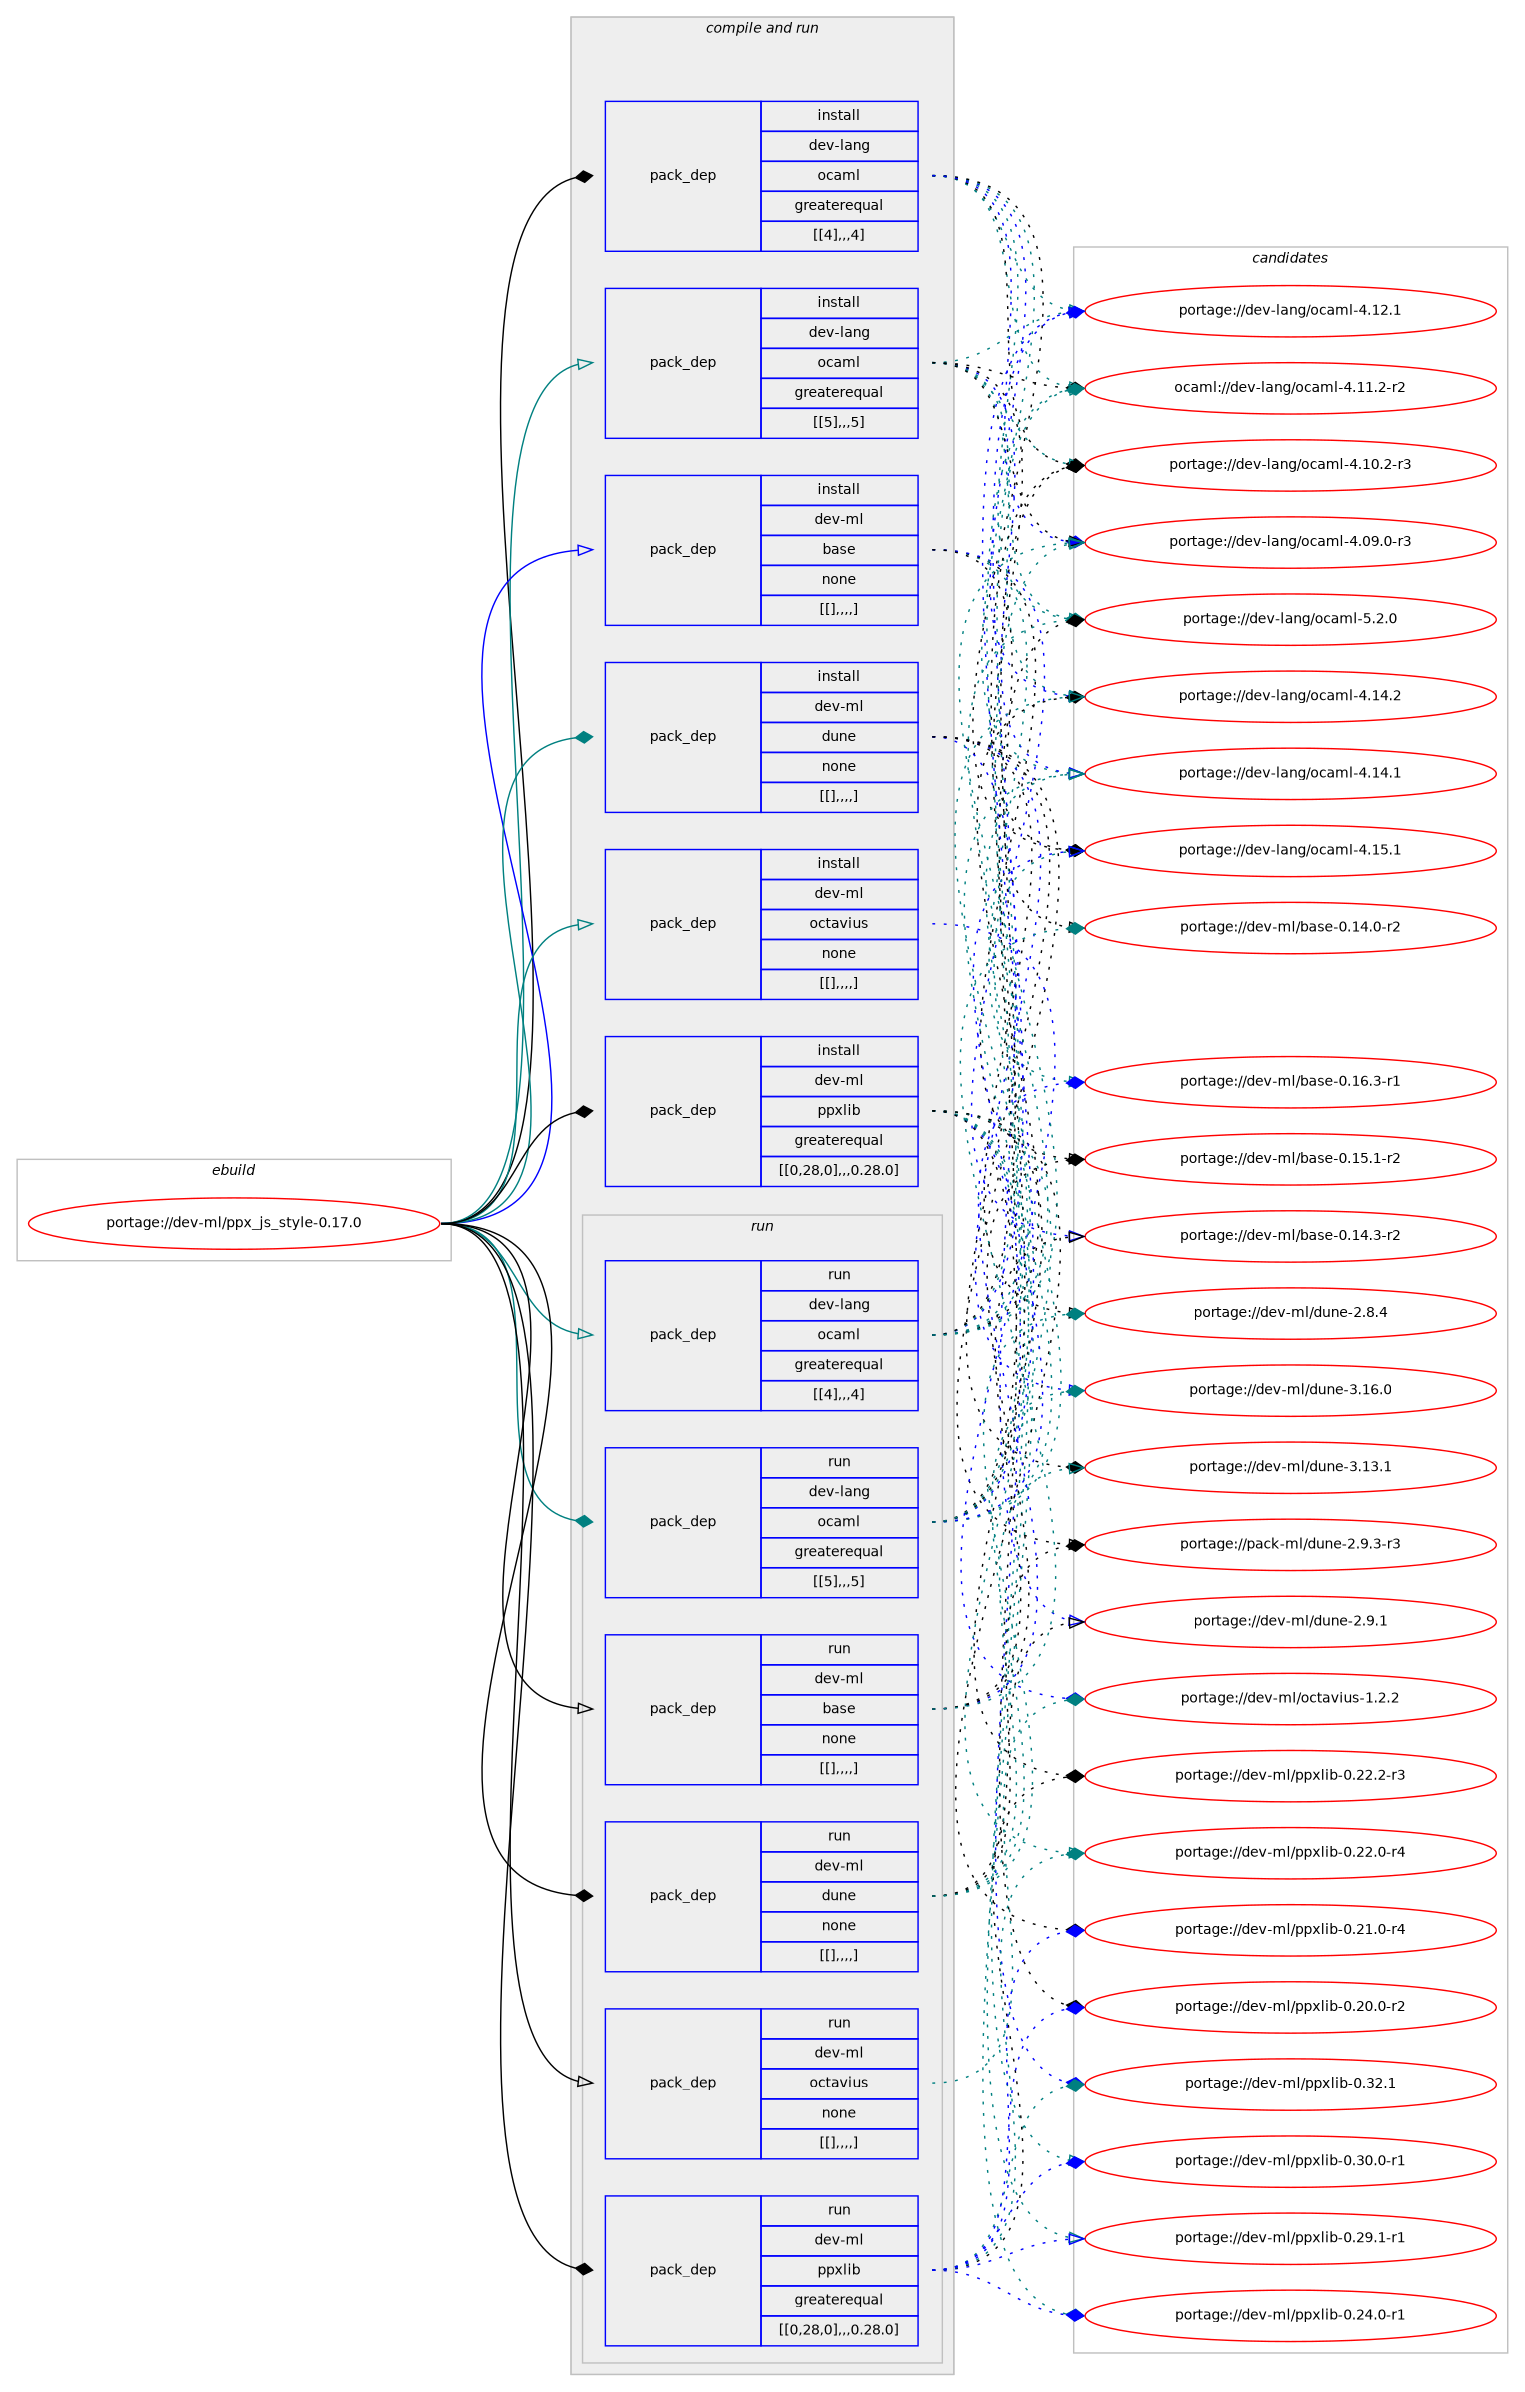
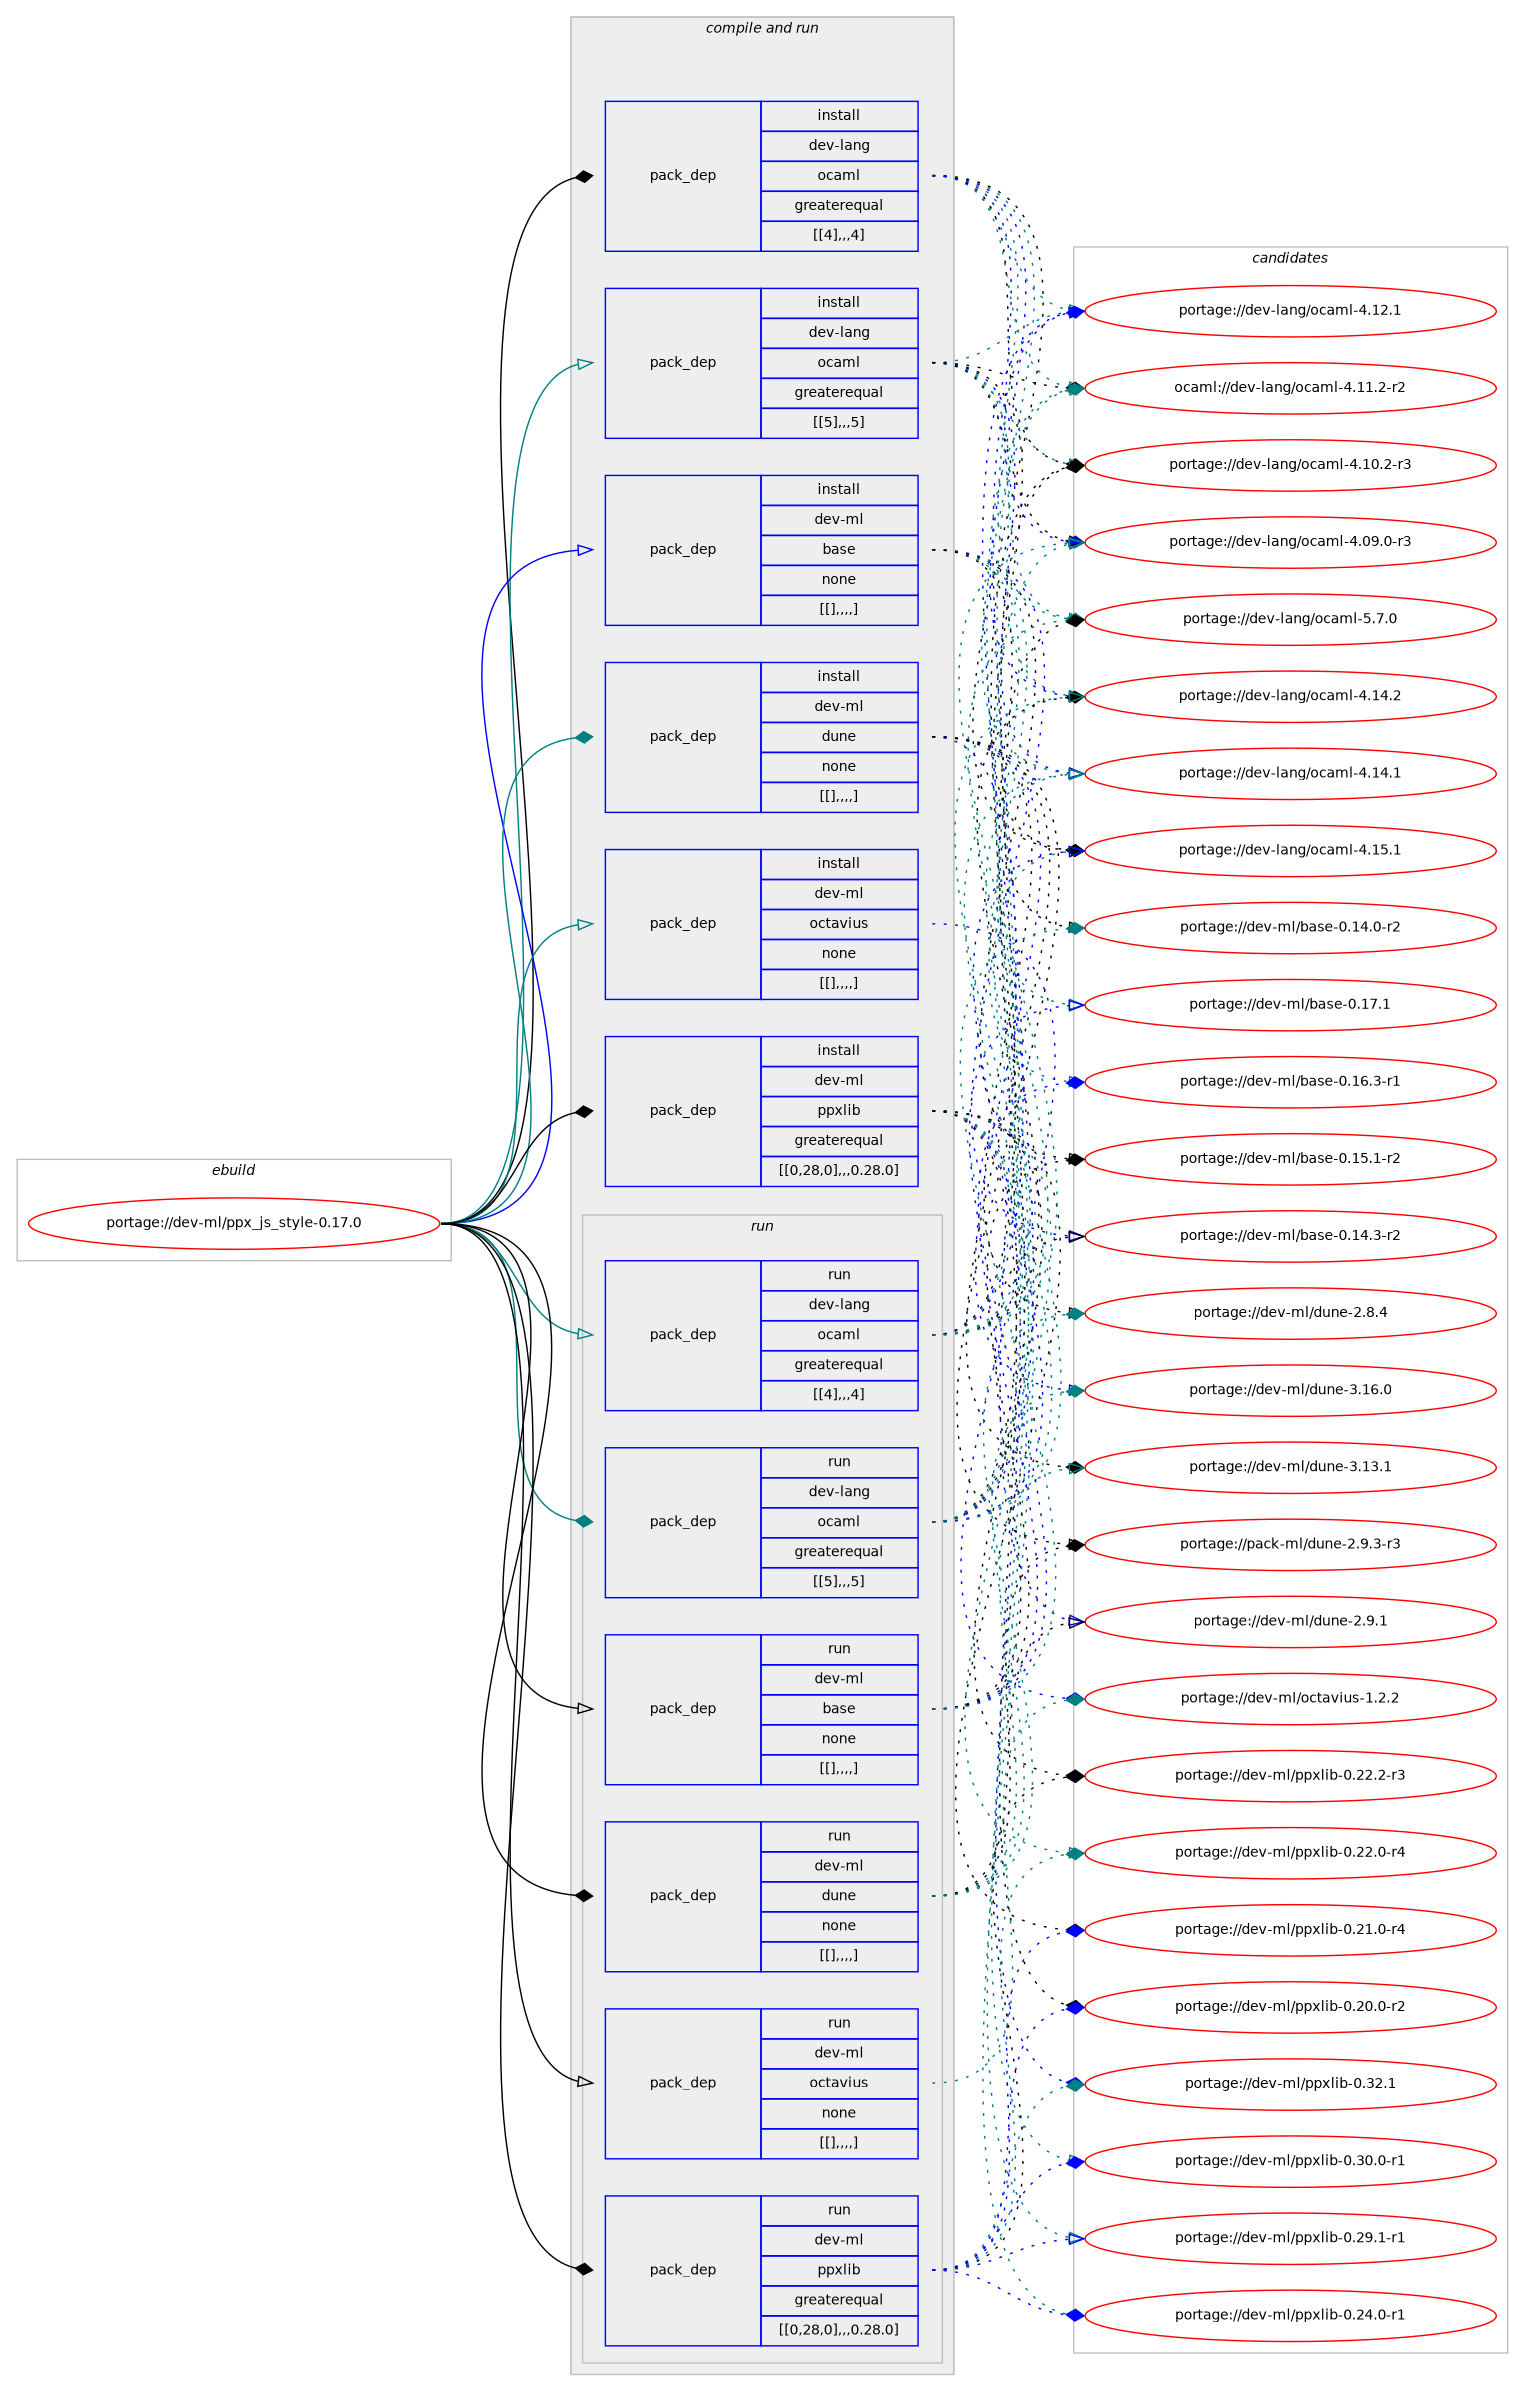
(1291, 620) -> (1291, 620)
none -> (1291, 1005)
